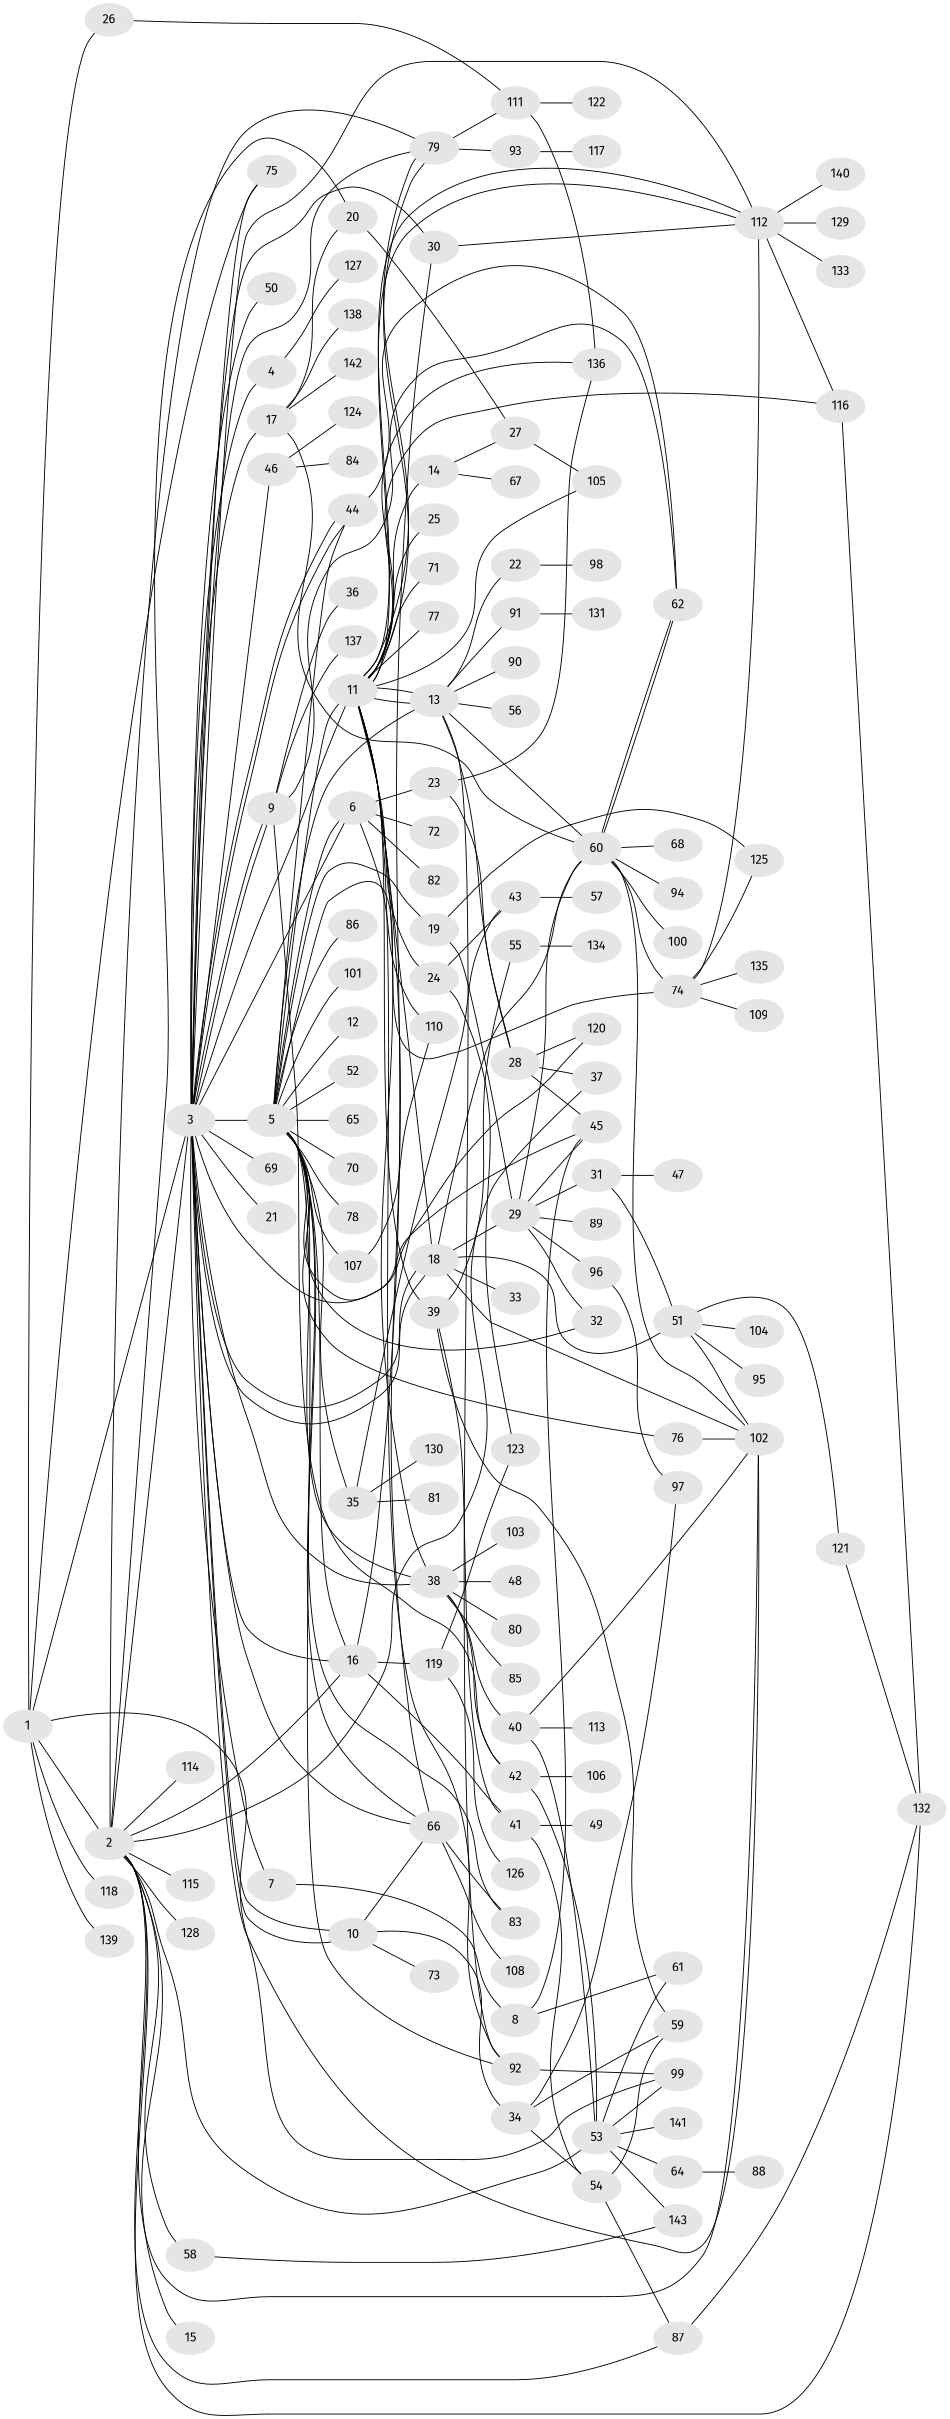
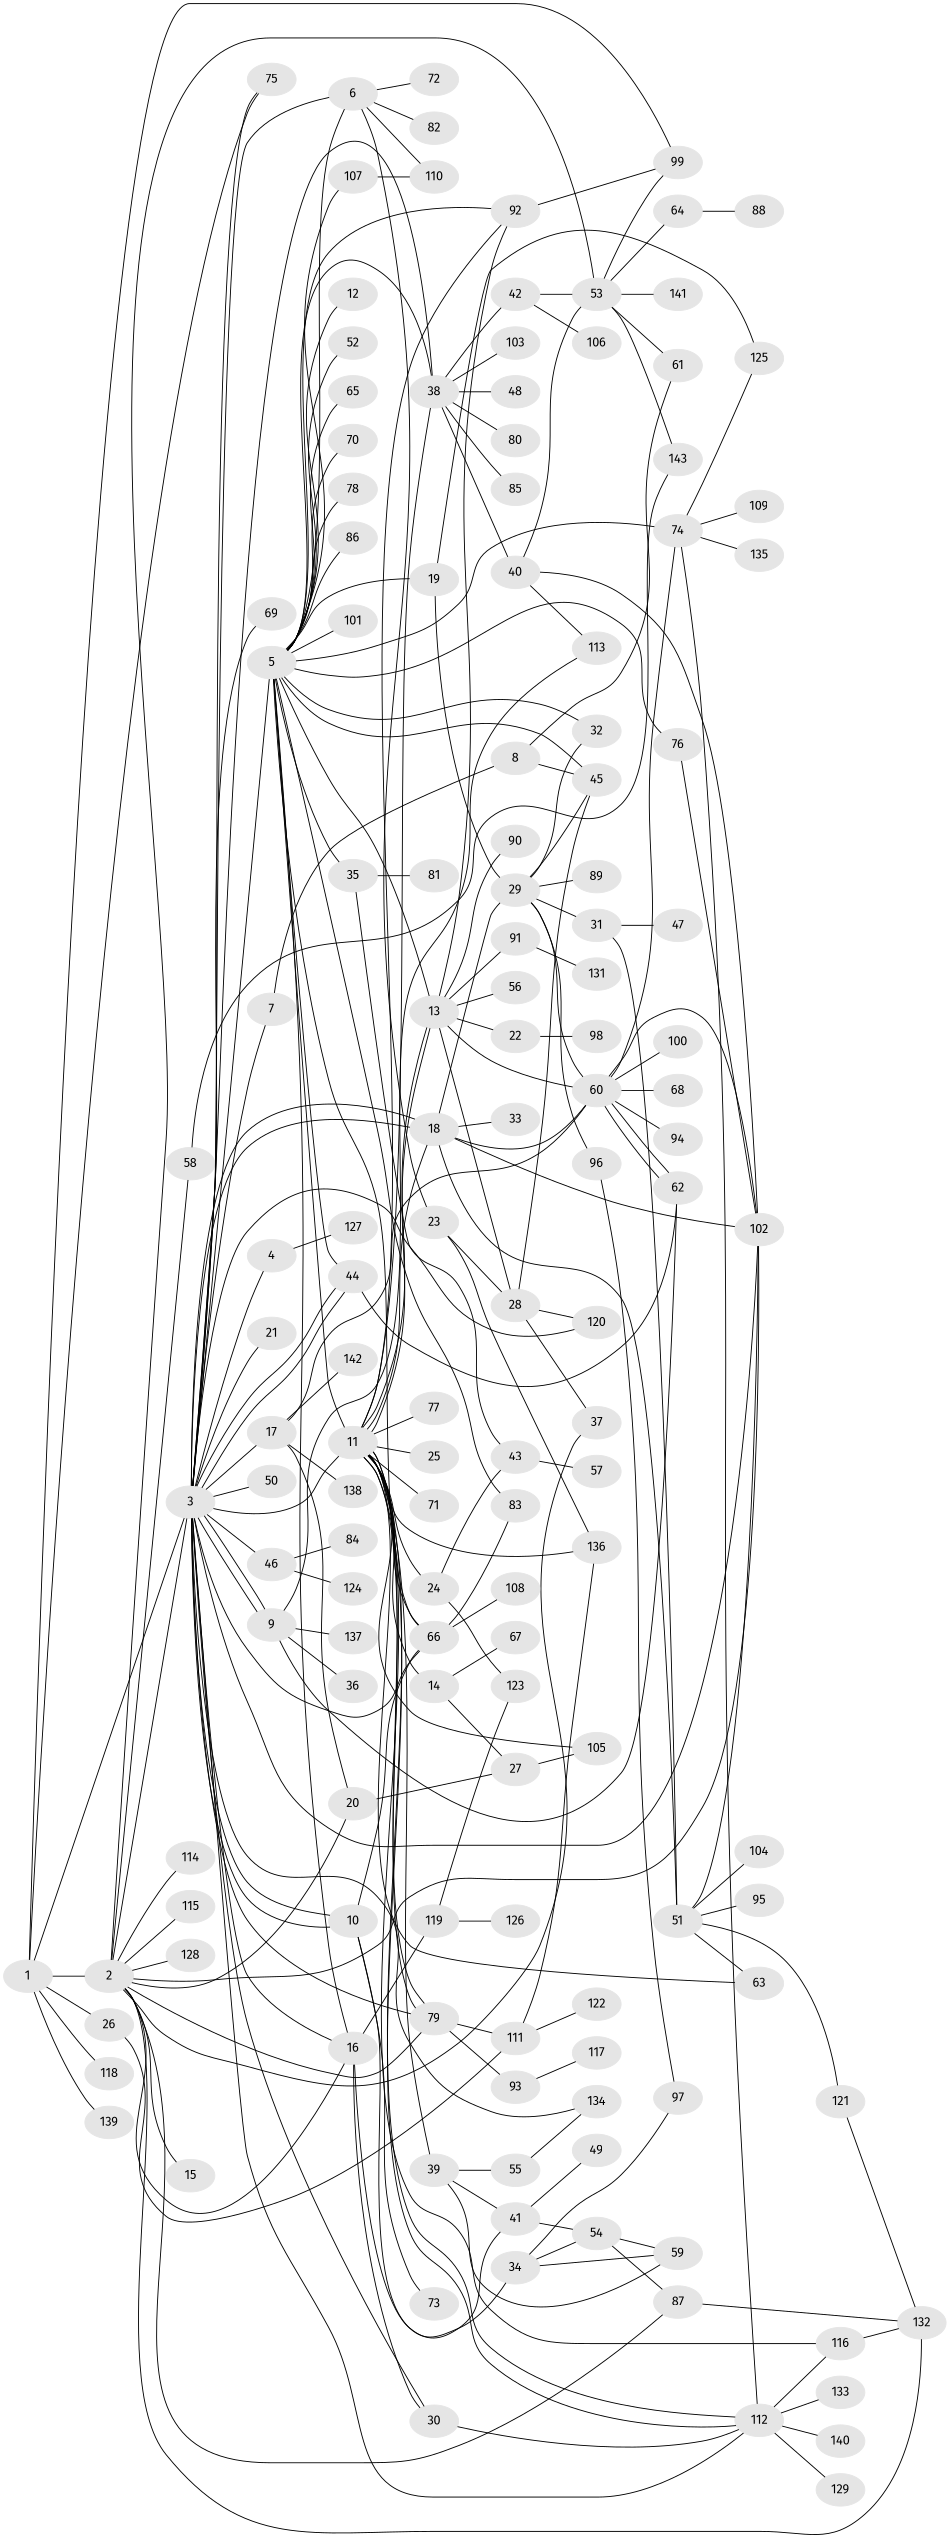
(301, 1331) -> (409, 994)
(434, 1450) -> none
none -> (293, 1877)
none -> (759, 1983)
